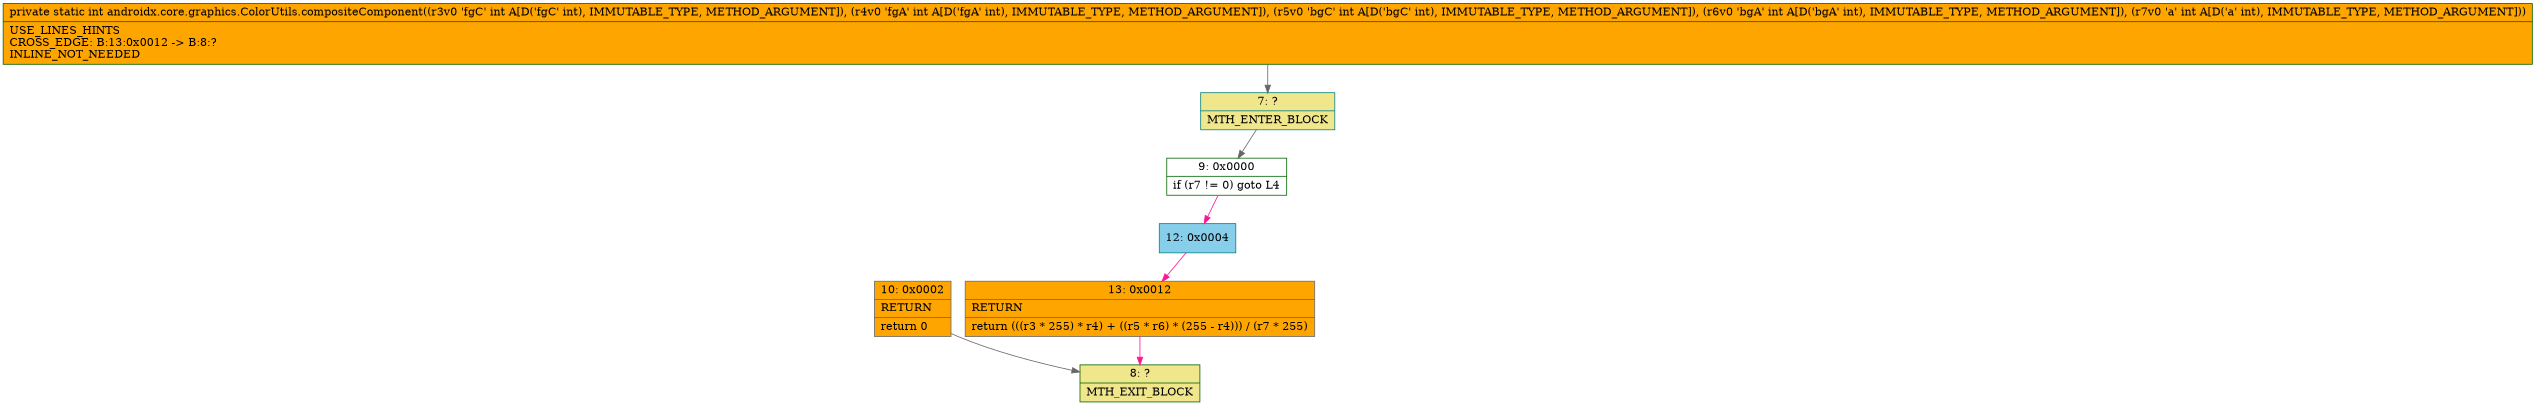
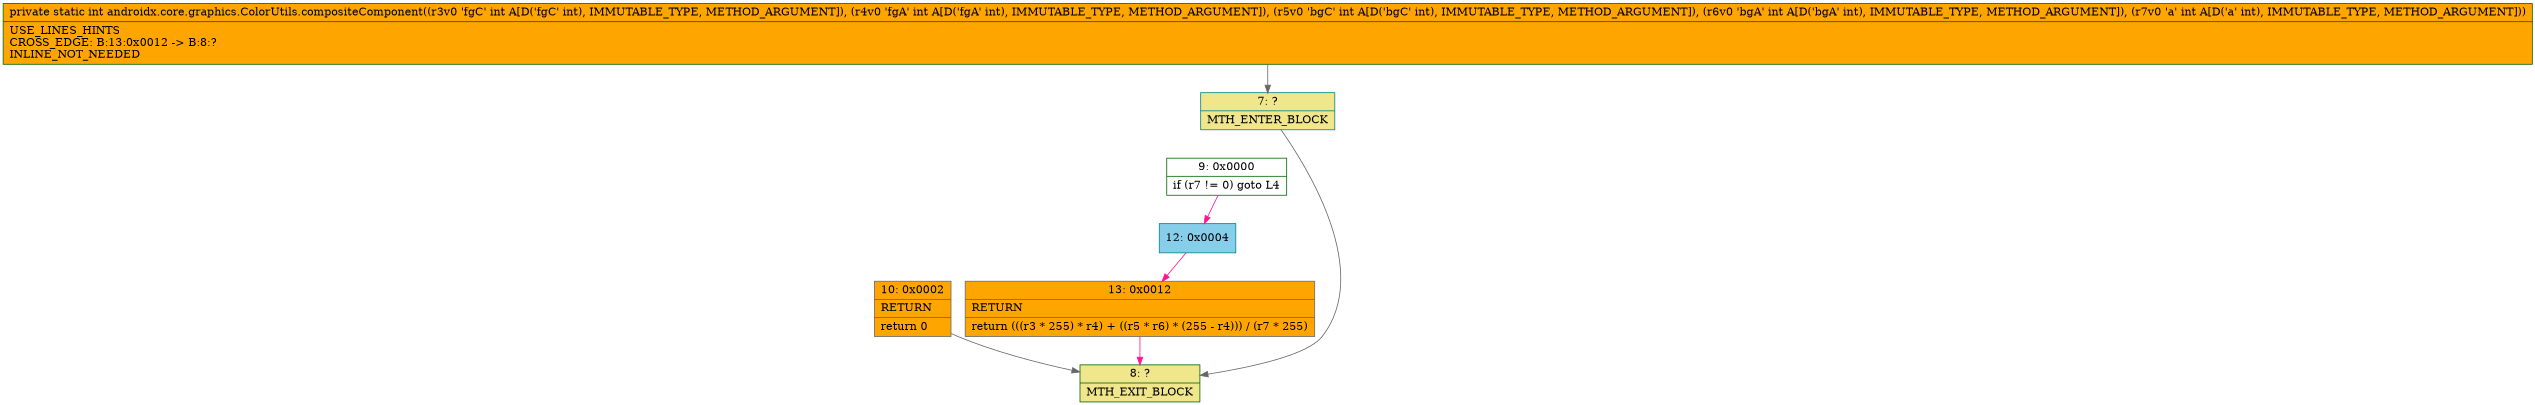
(1249, 141) -> (1340, 289)
